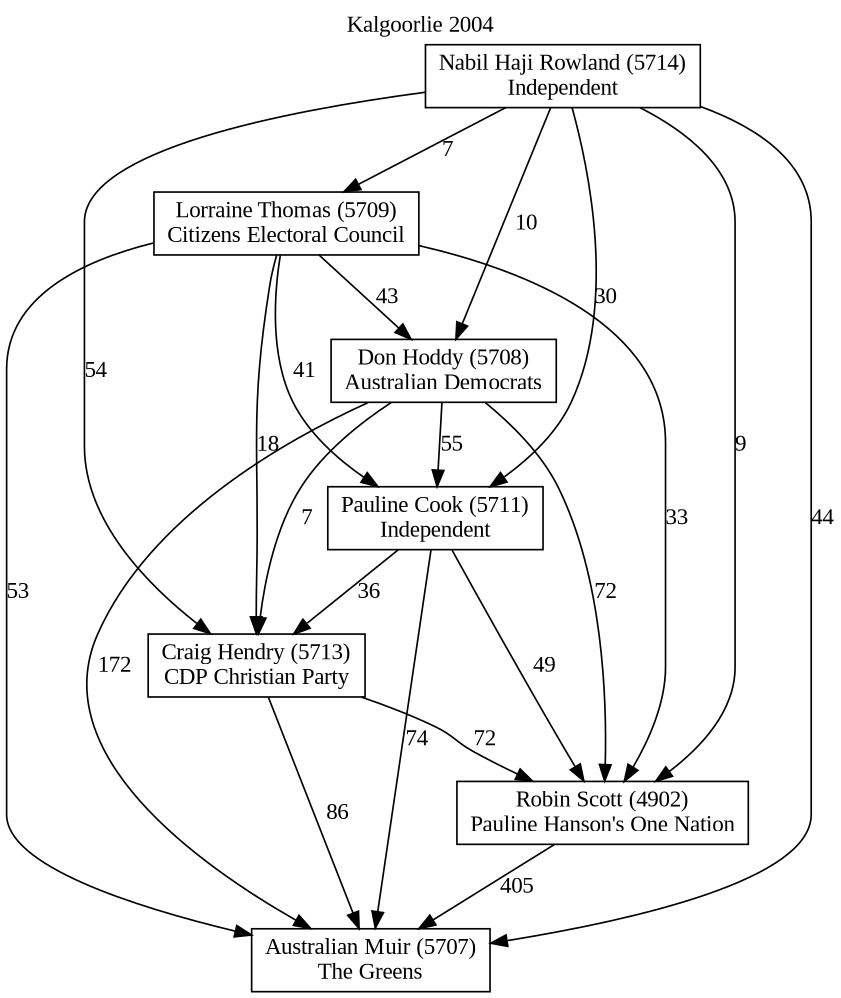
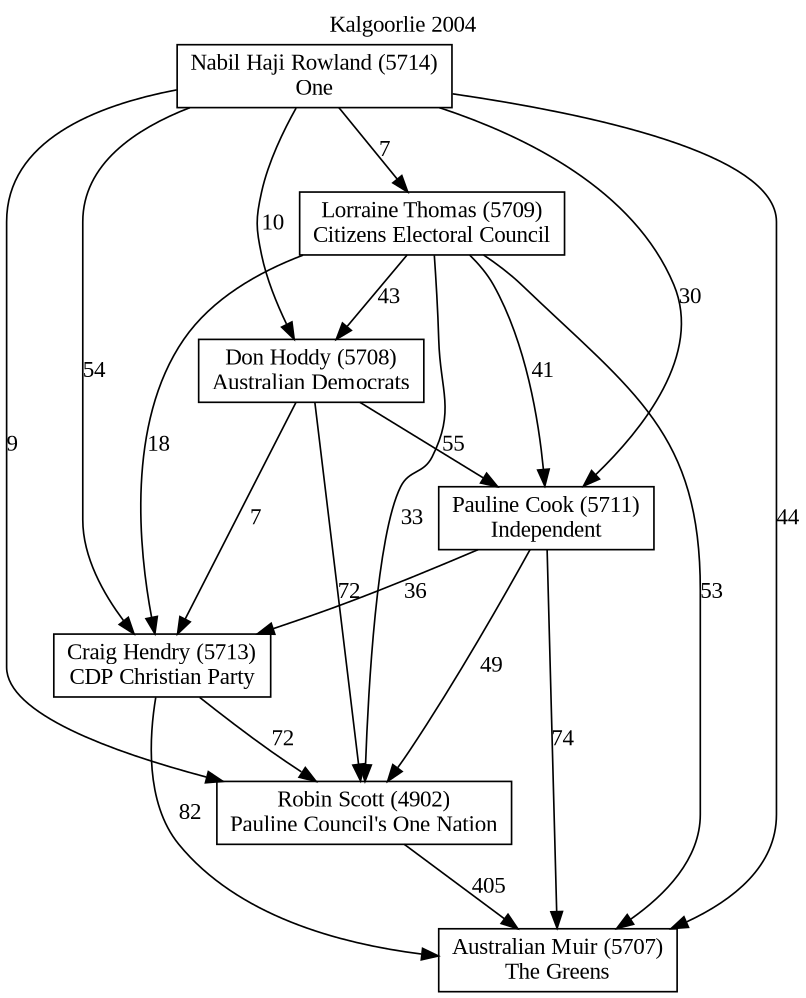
(563, 76) -> (315, 76)
(96, 642) -> none
(338, 813) -> (190, 813)
(603, 813) -> (364, 813)
